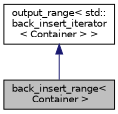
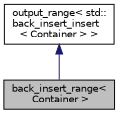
(59, 24) -> (59, 24)
